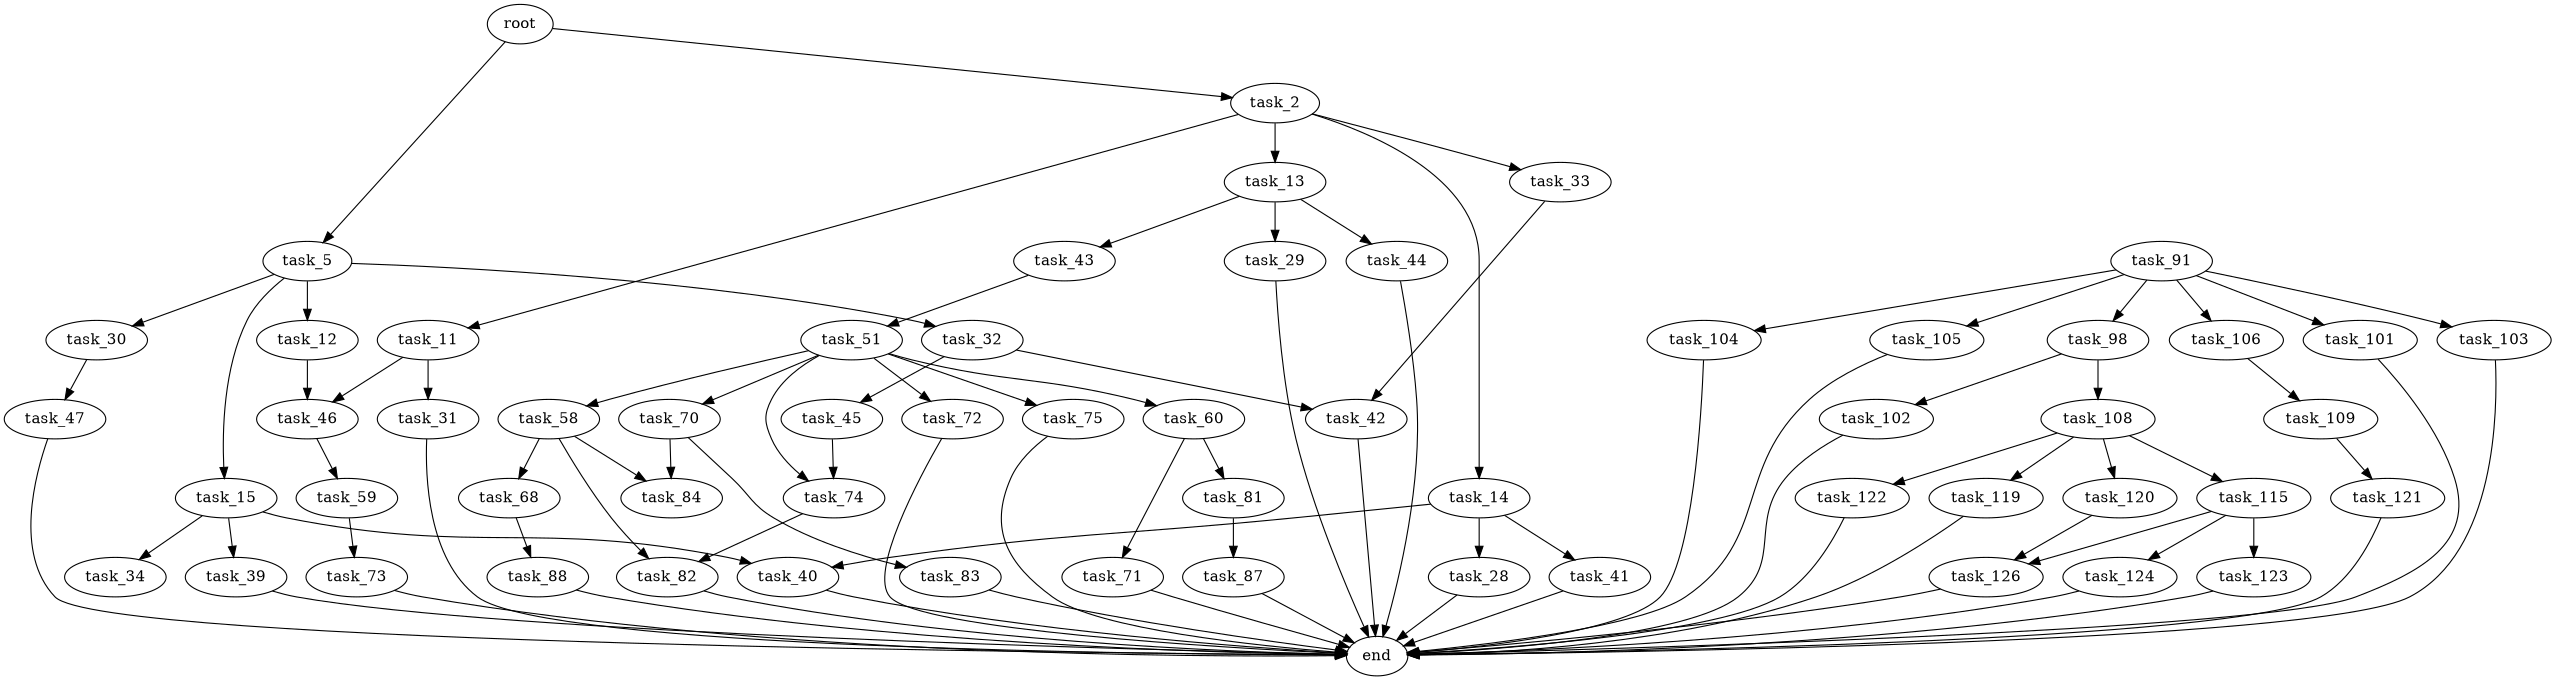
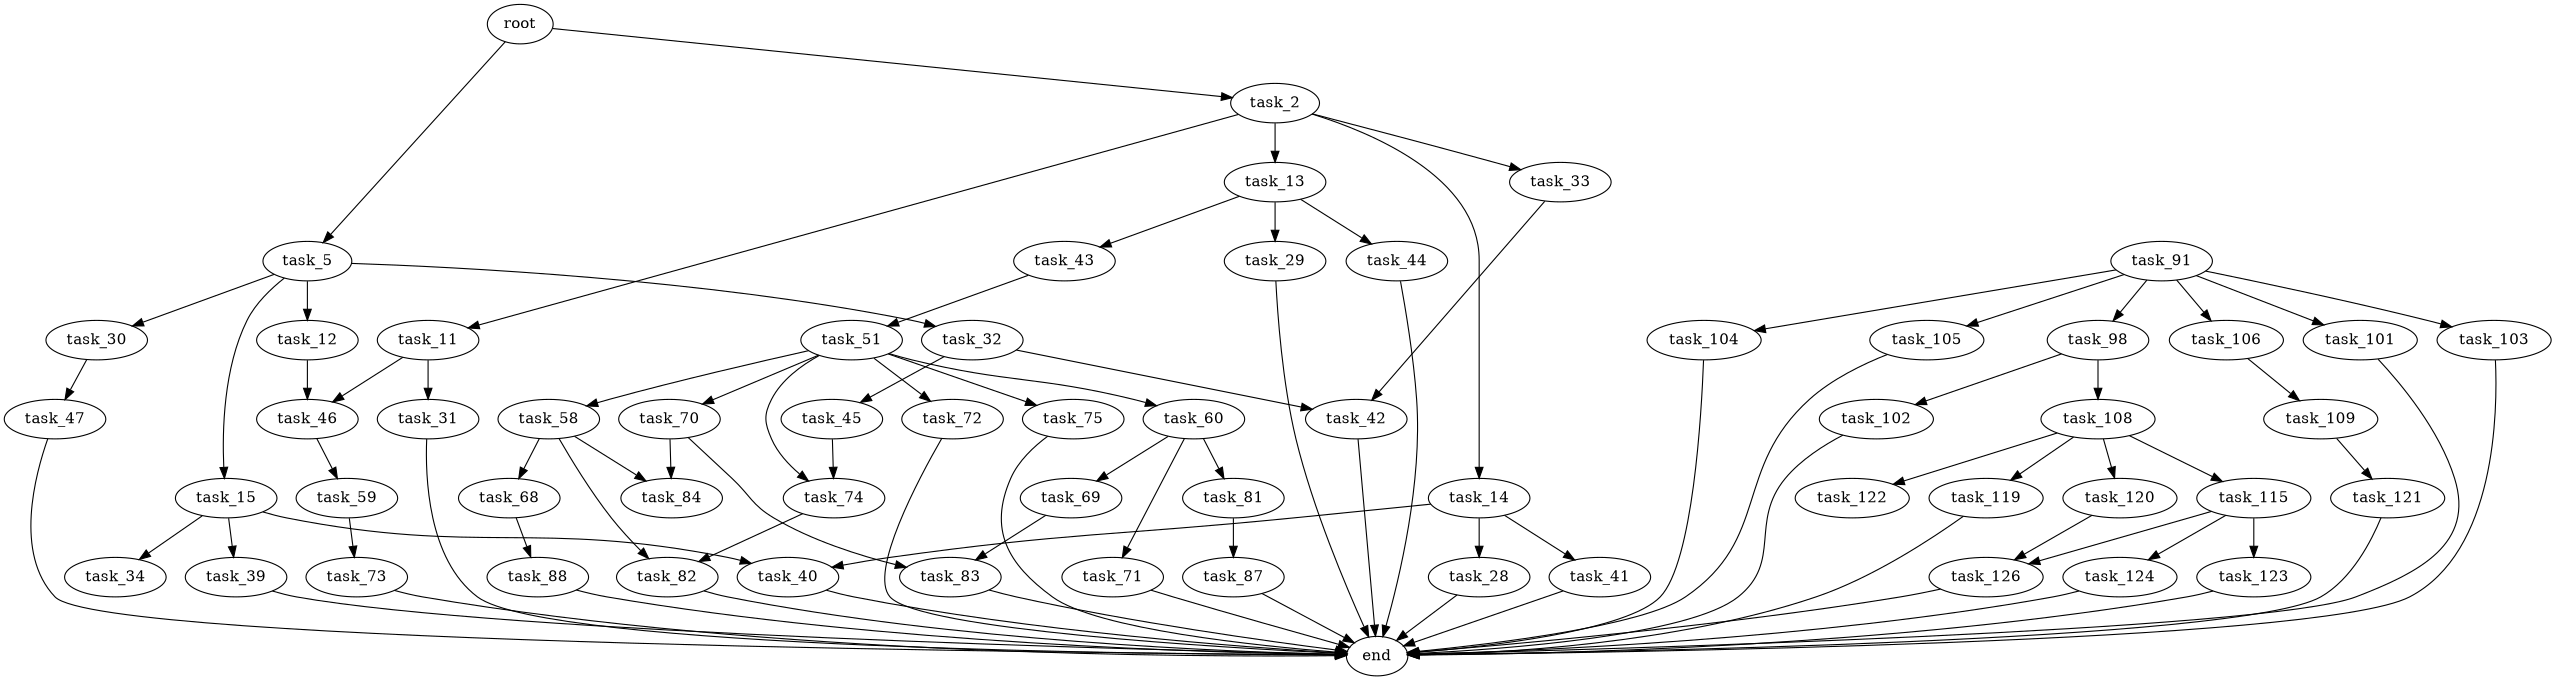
none -> (1071, 498)
(1756, 607) -> none
